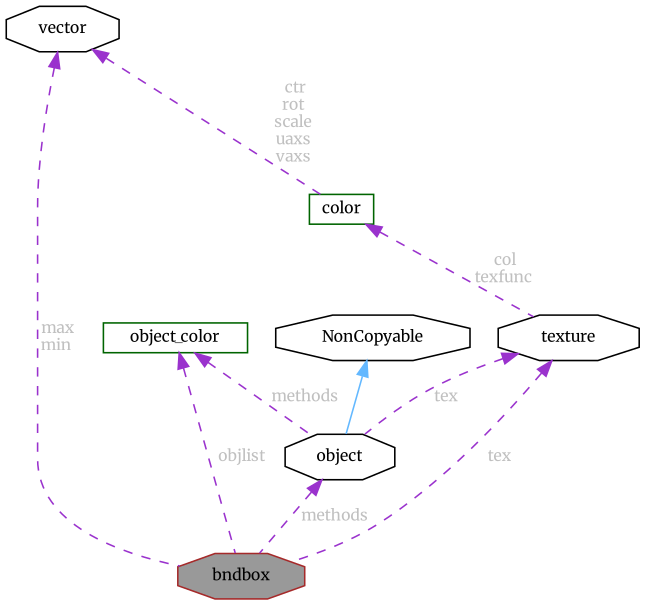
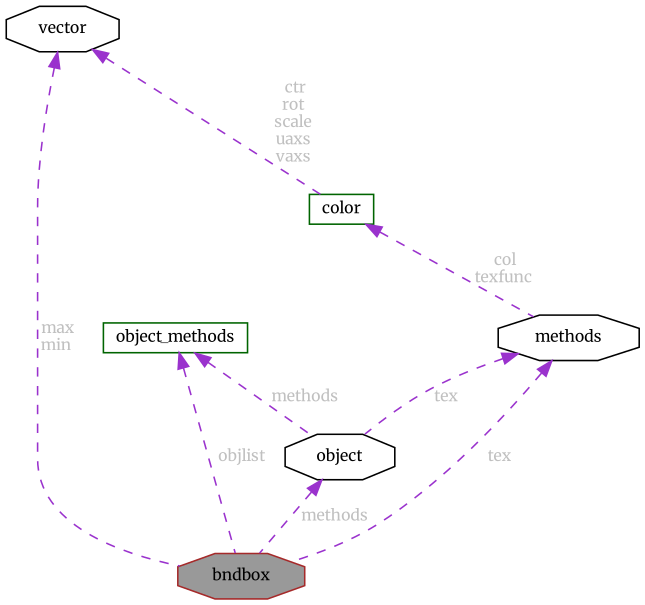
(175, 338) -> (175, 338)
(373, 338) -> none
(569, 338) -> (569, 338)
